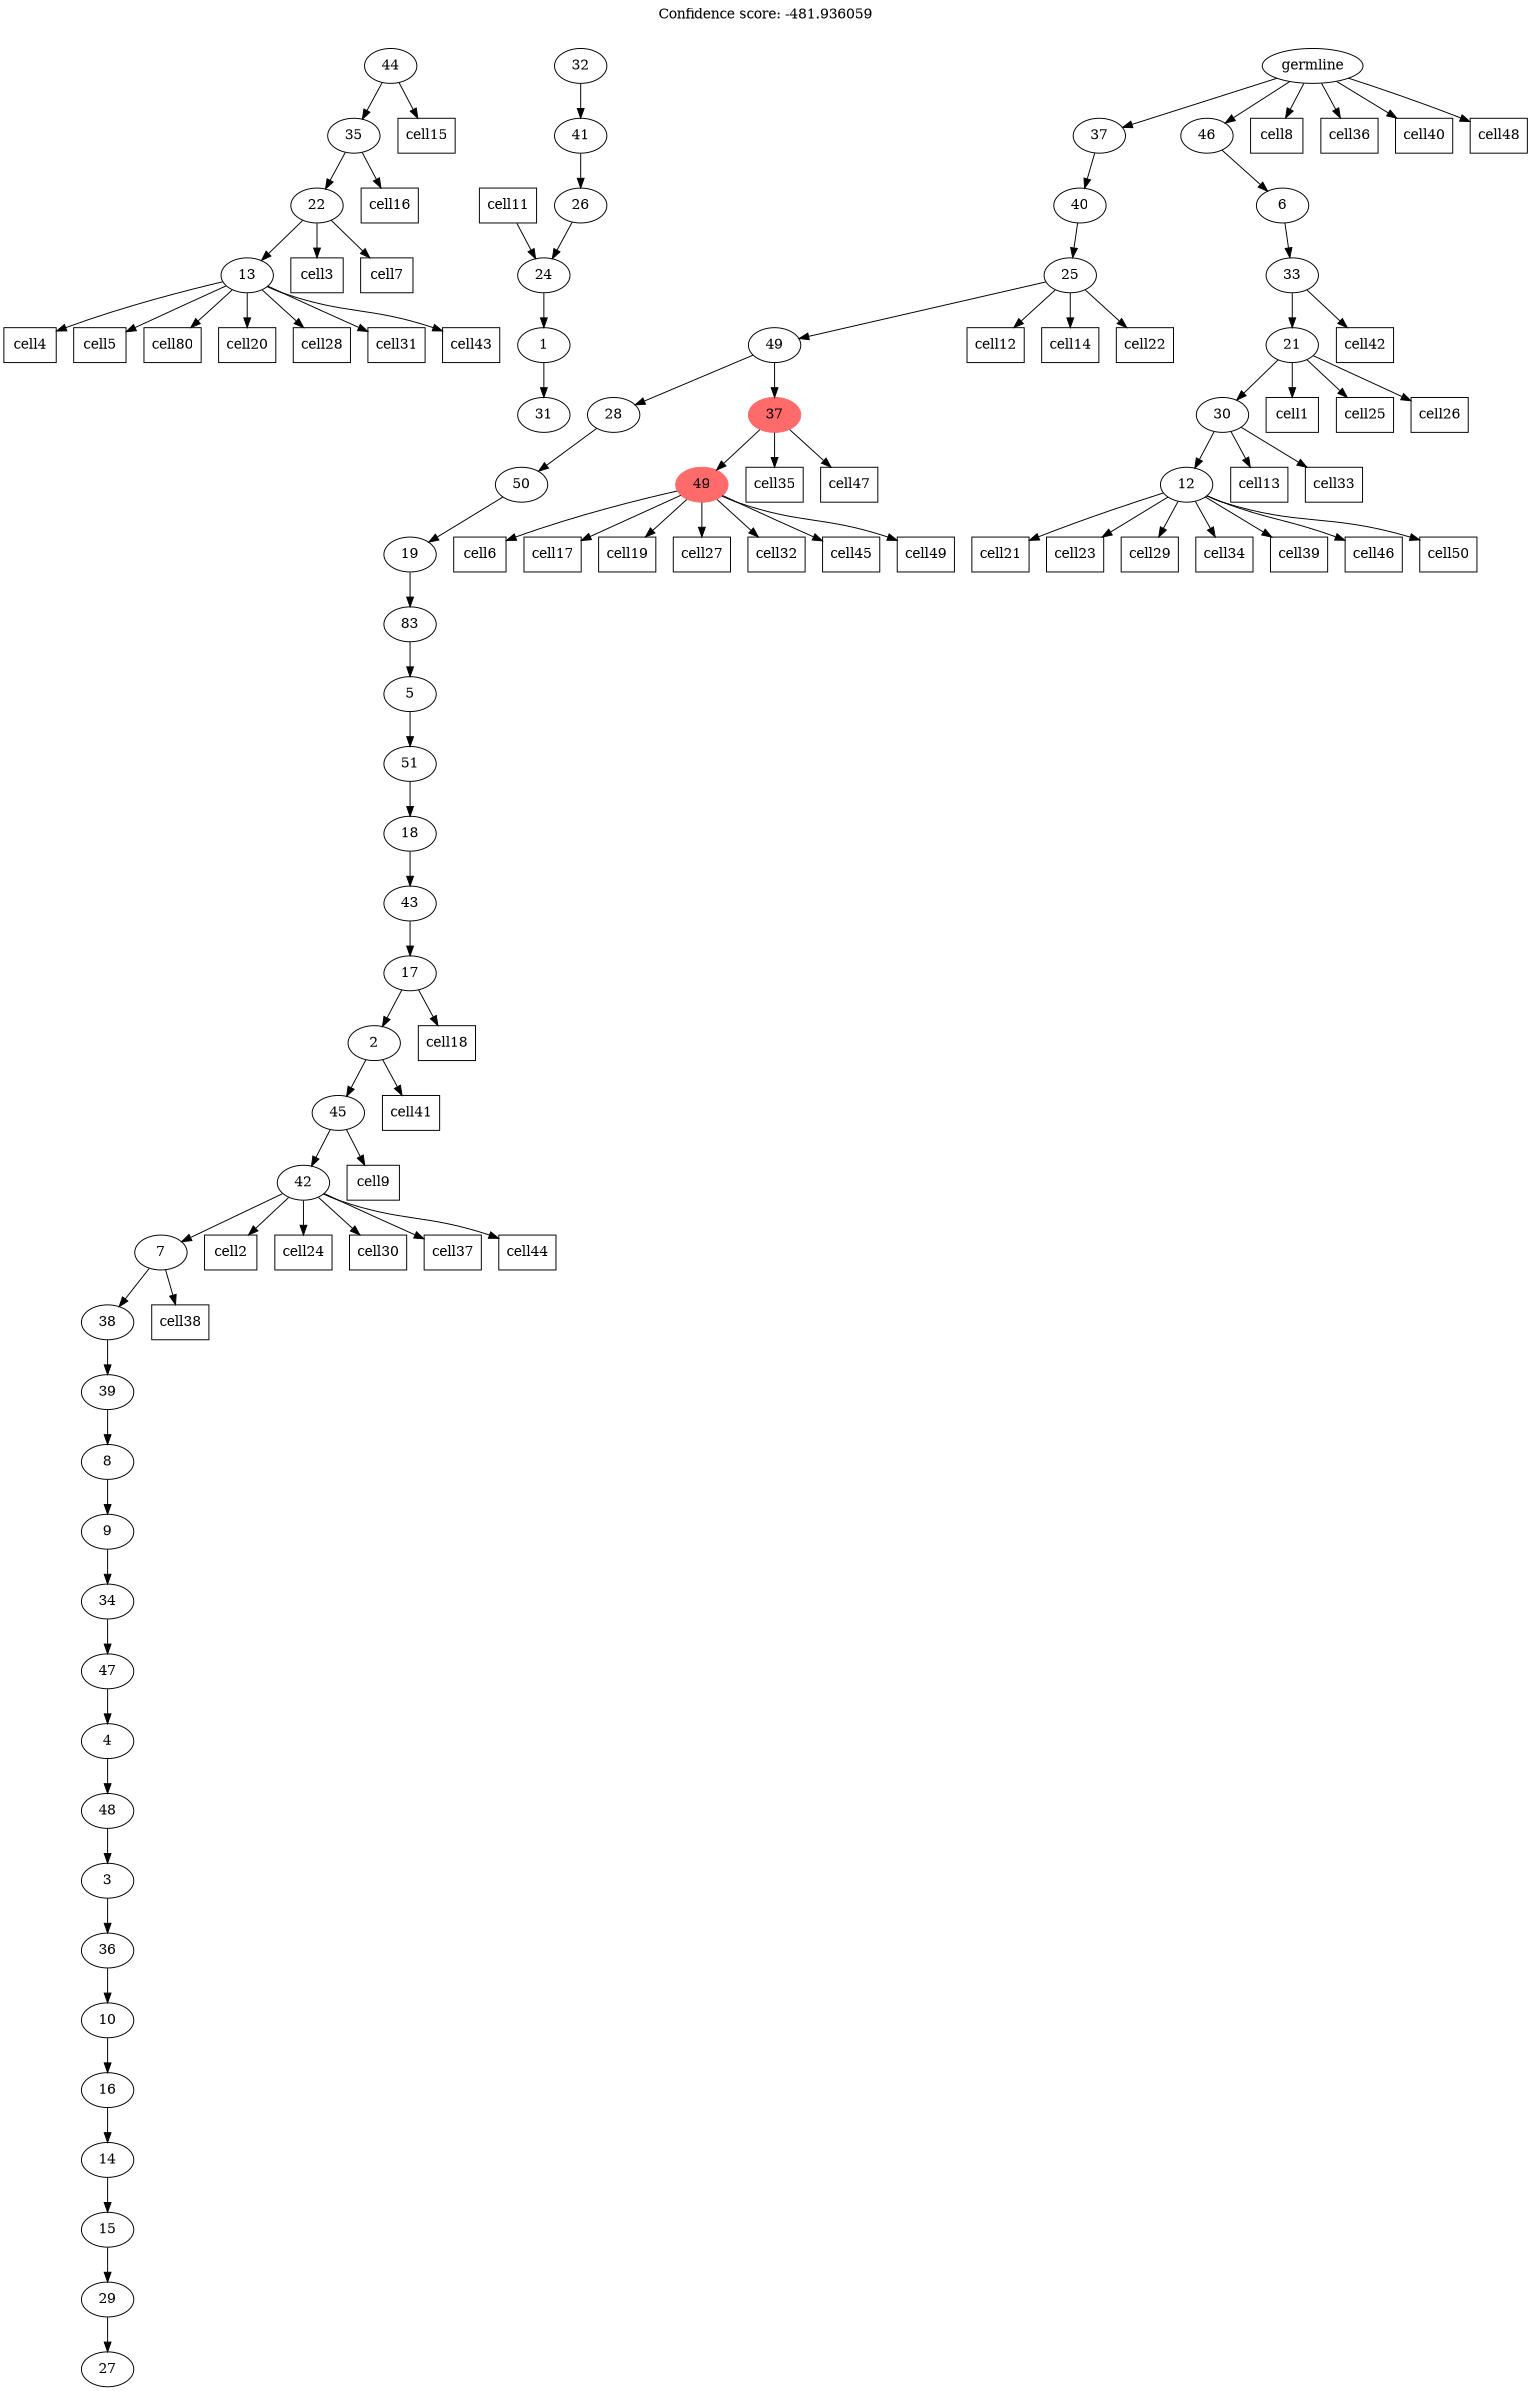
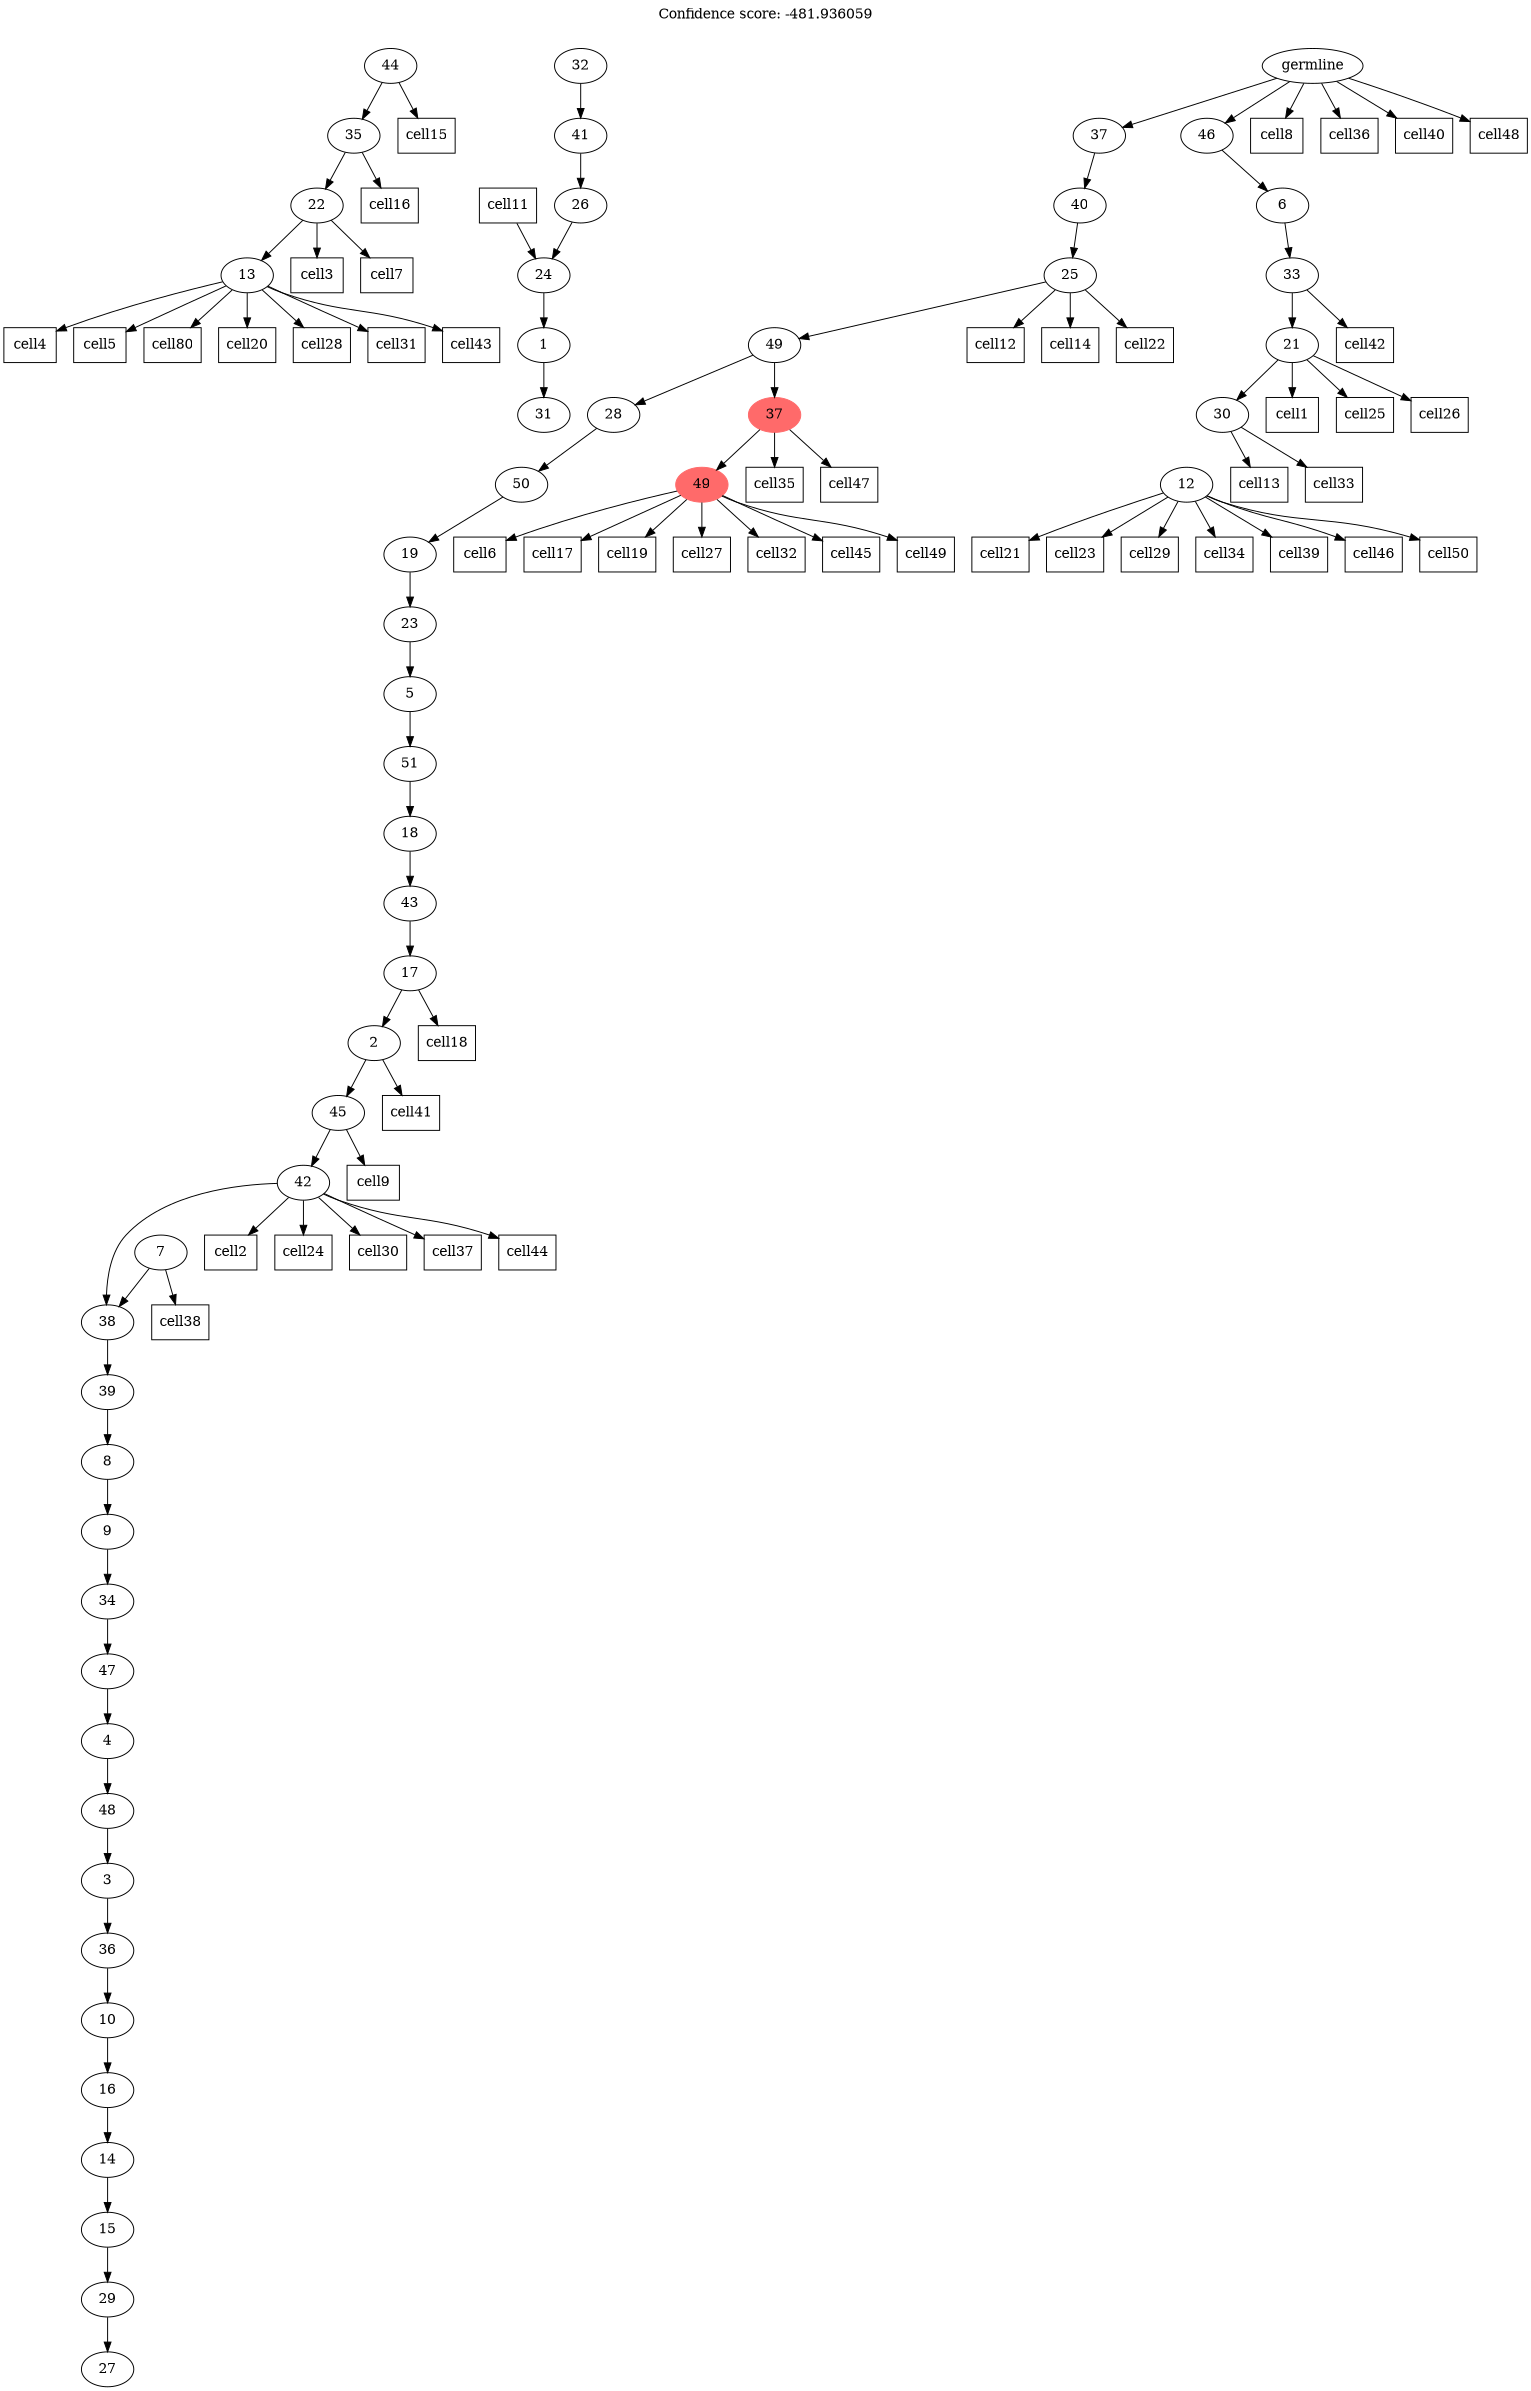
(1207, 445) -> none
(410, 624) -> (410, 624)
(237, 1216) -> (166, 1207)
